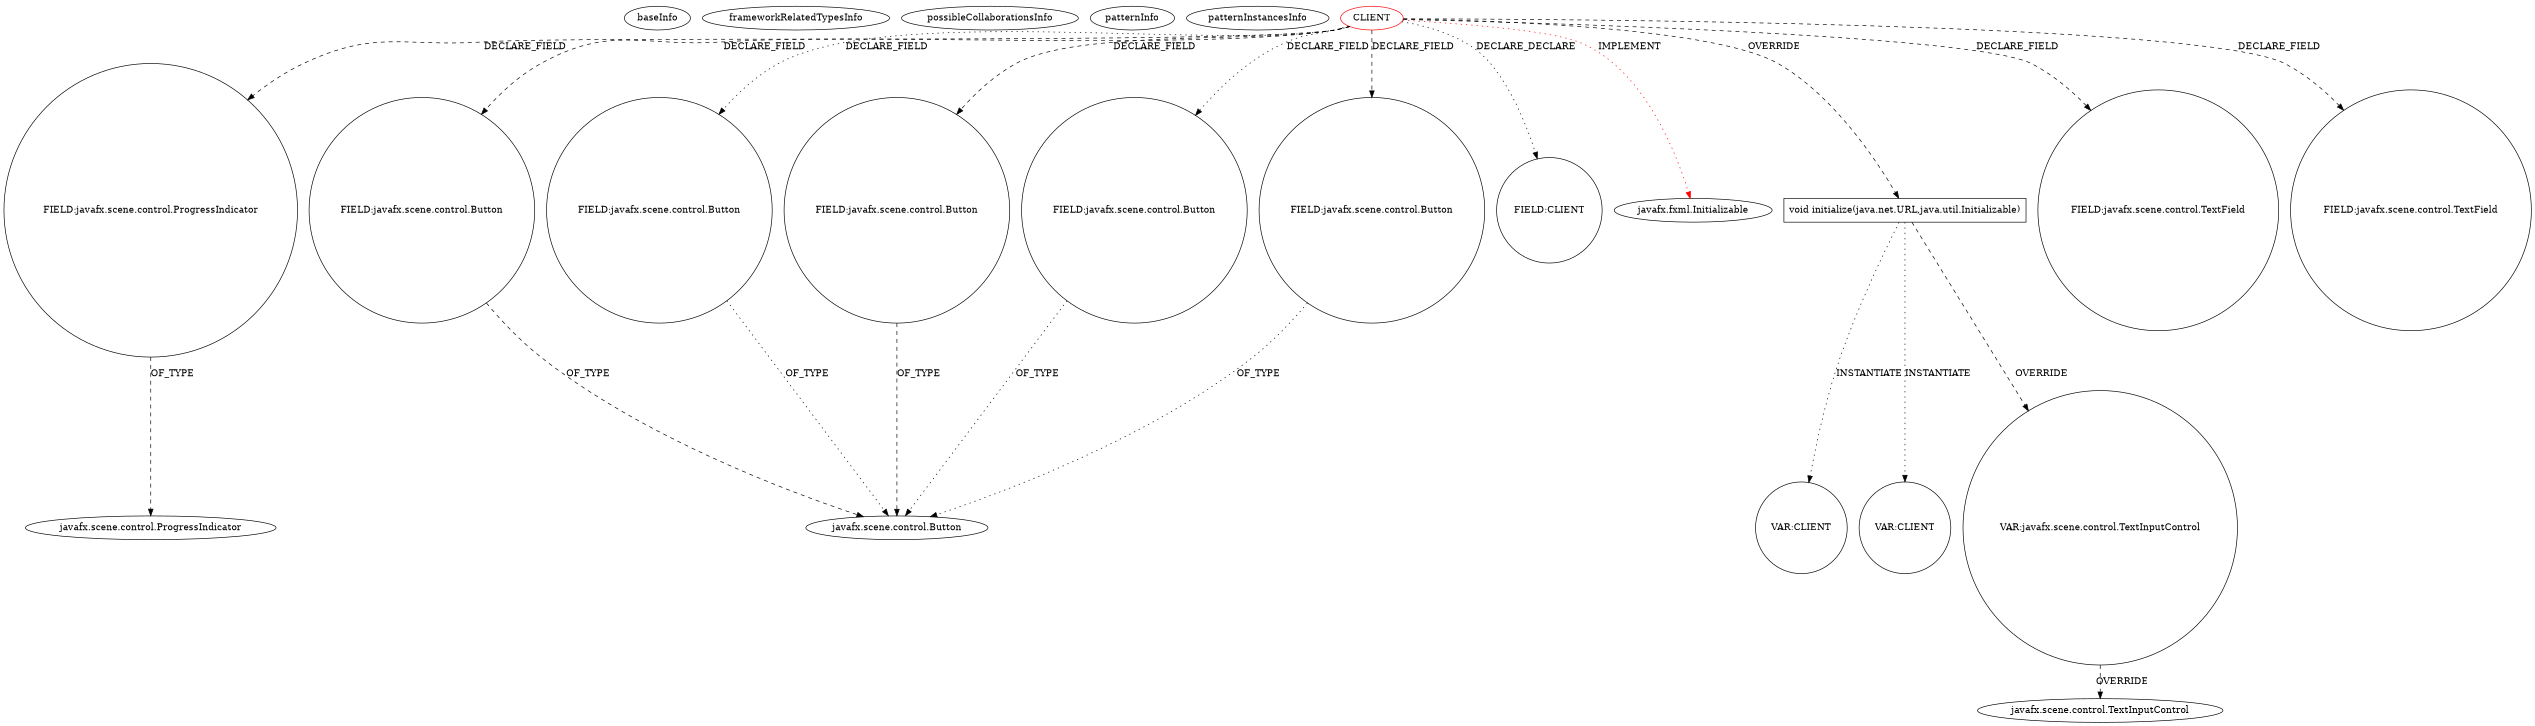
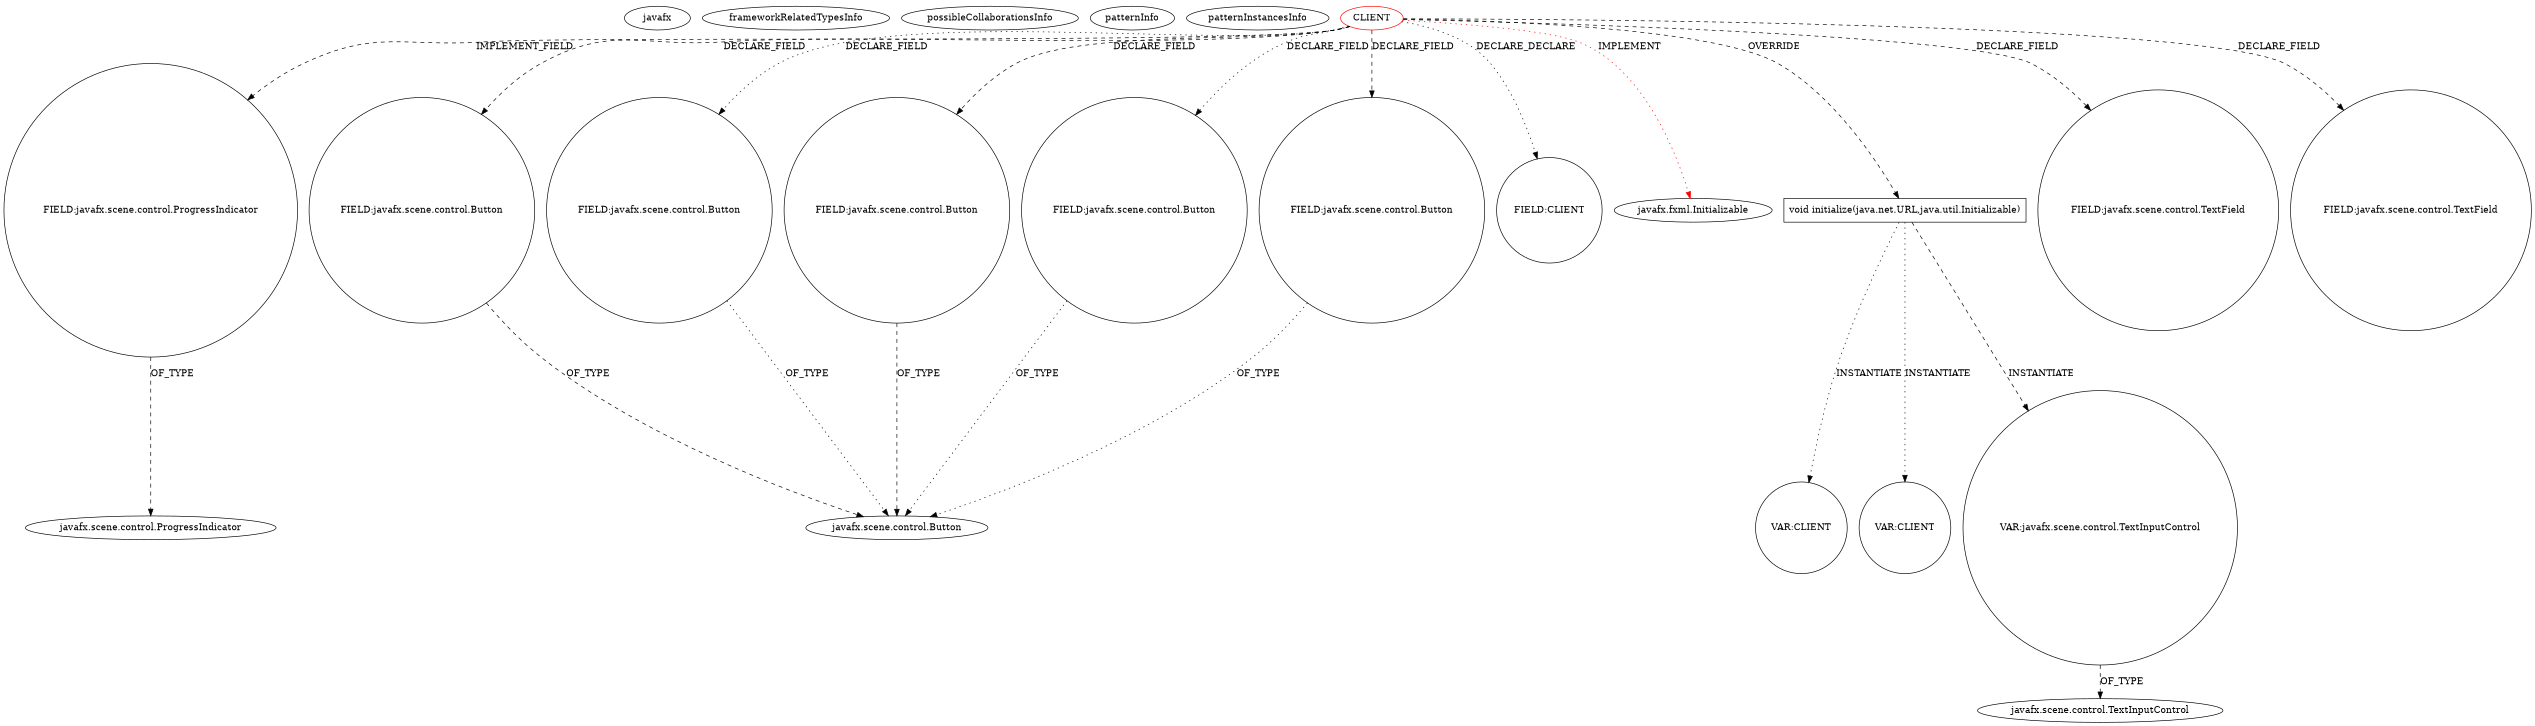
(657, 18) -> (657, 18)
(525, 47) -> (525, 47)
(2042, 374) -> (2042, 374)
(2122, 682) -> (2122, 682)
